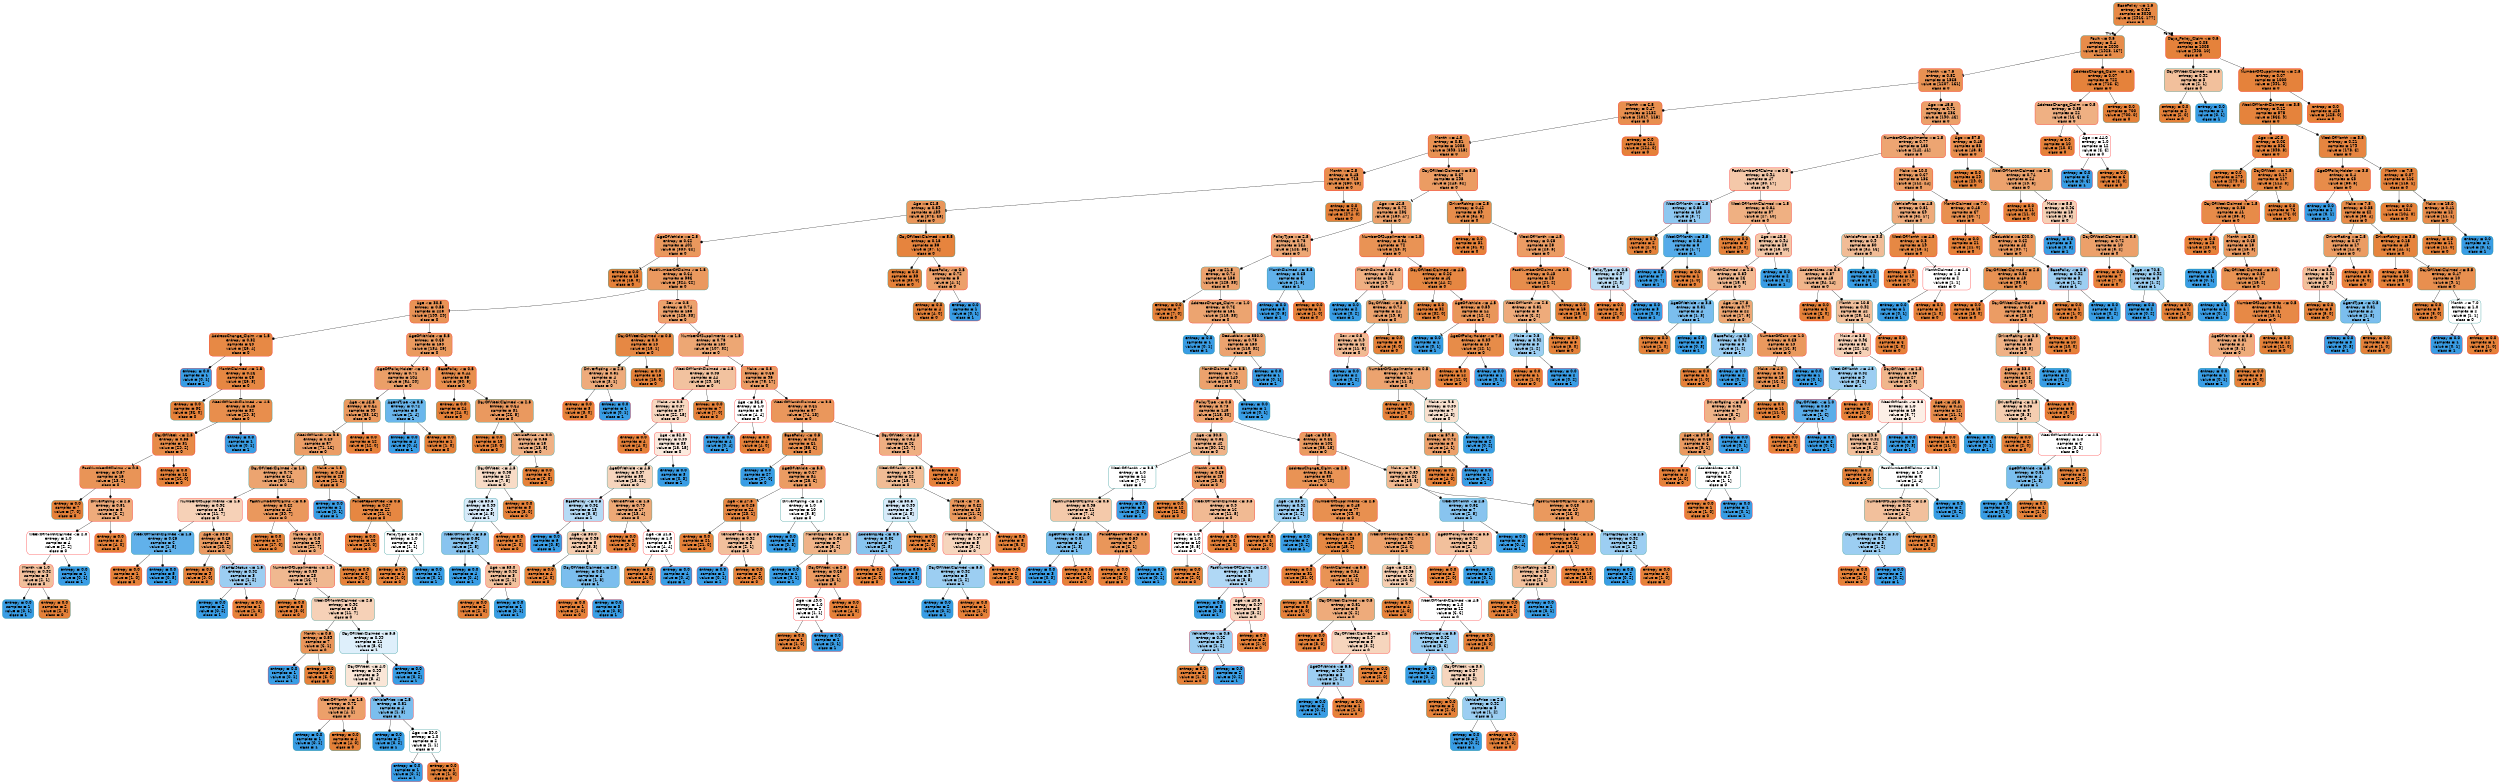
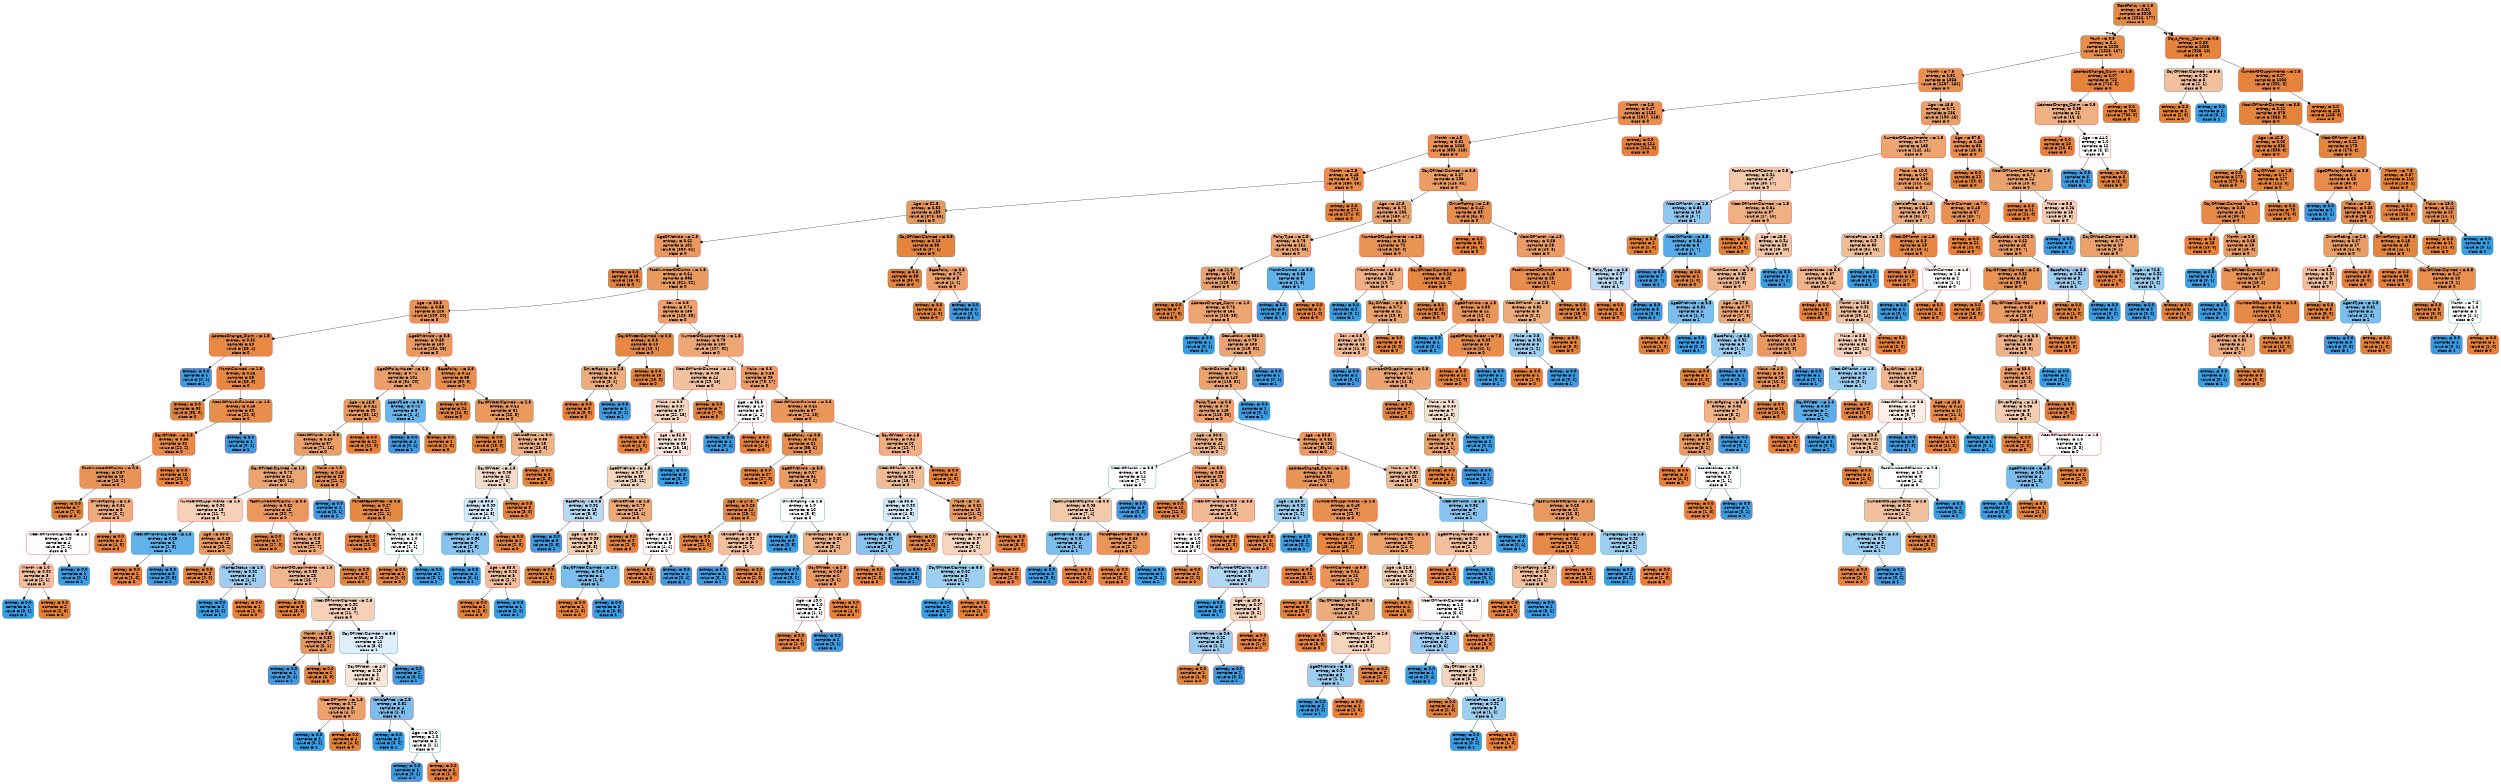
(2228, 179) -> (2228, 179)
(758, 477) -> (758, 477)
